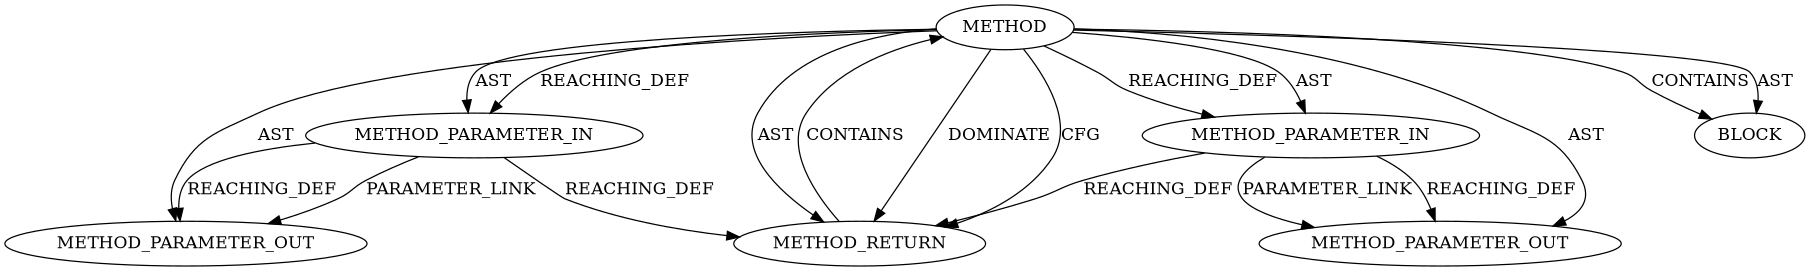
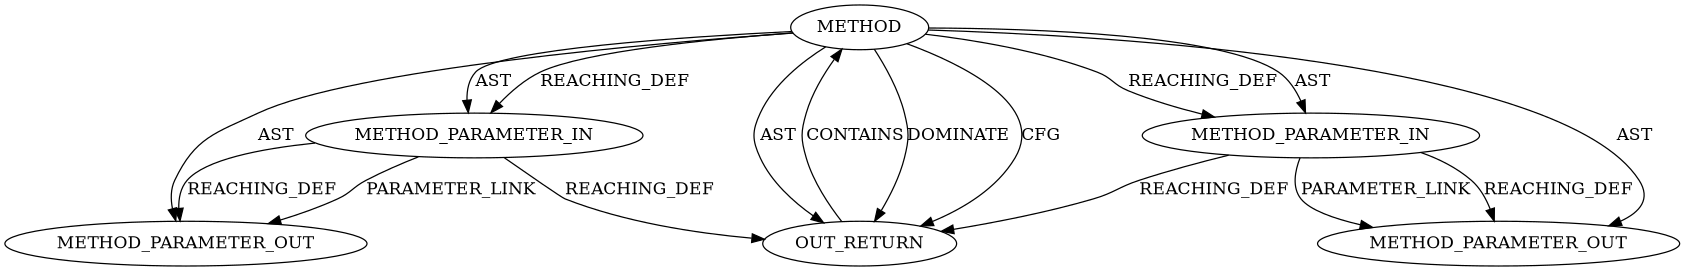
(1750, 135) -> none
(860, 244) -> (860, 244)
